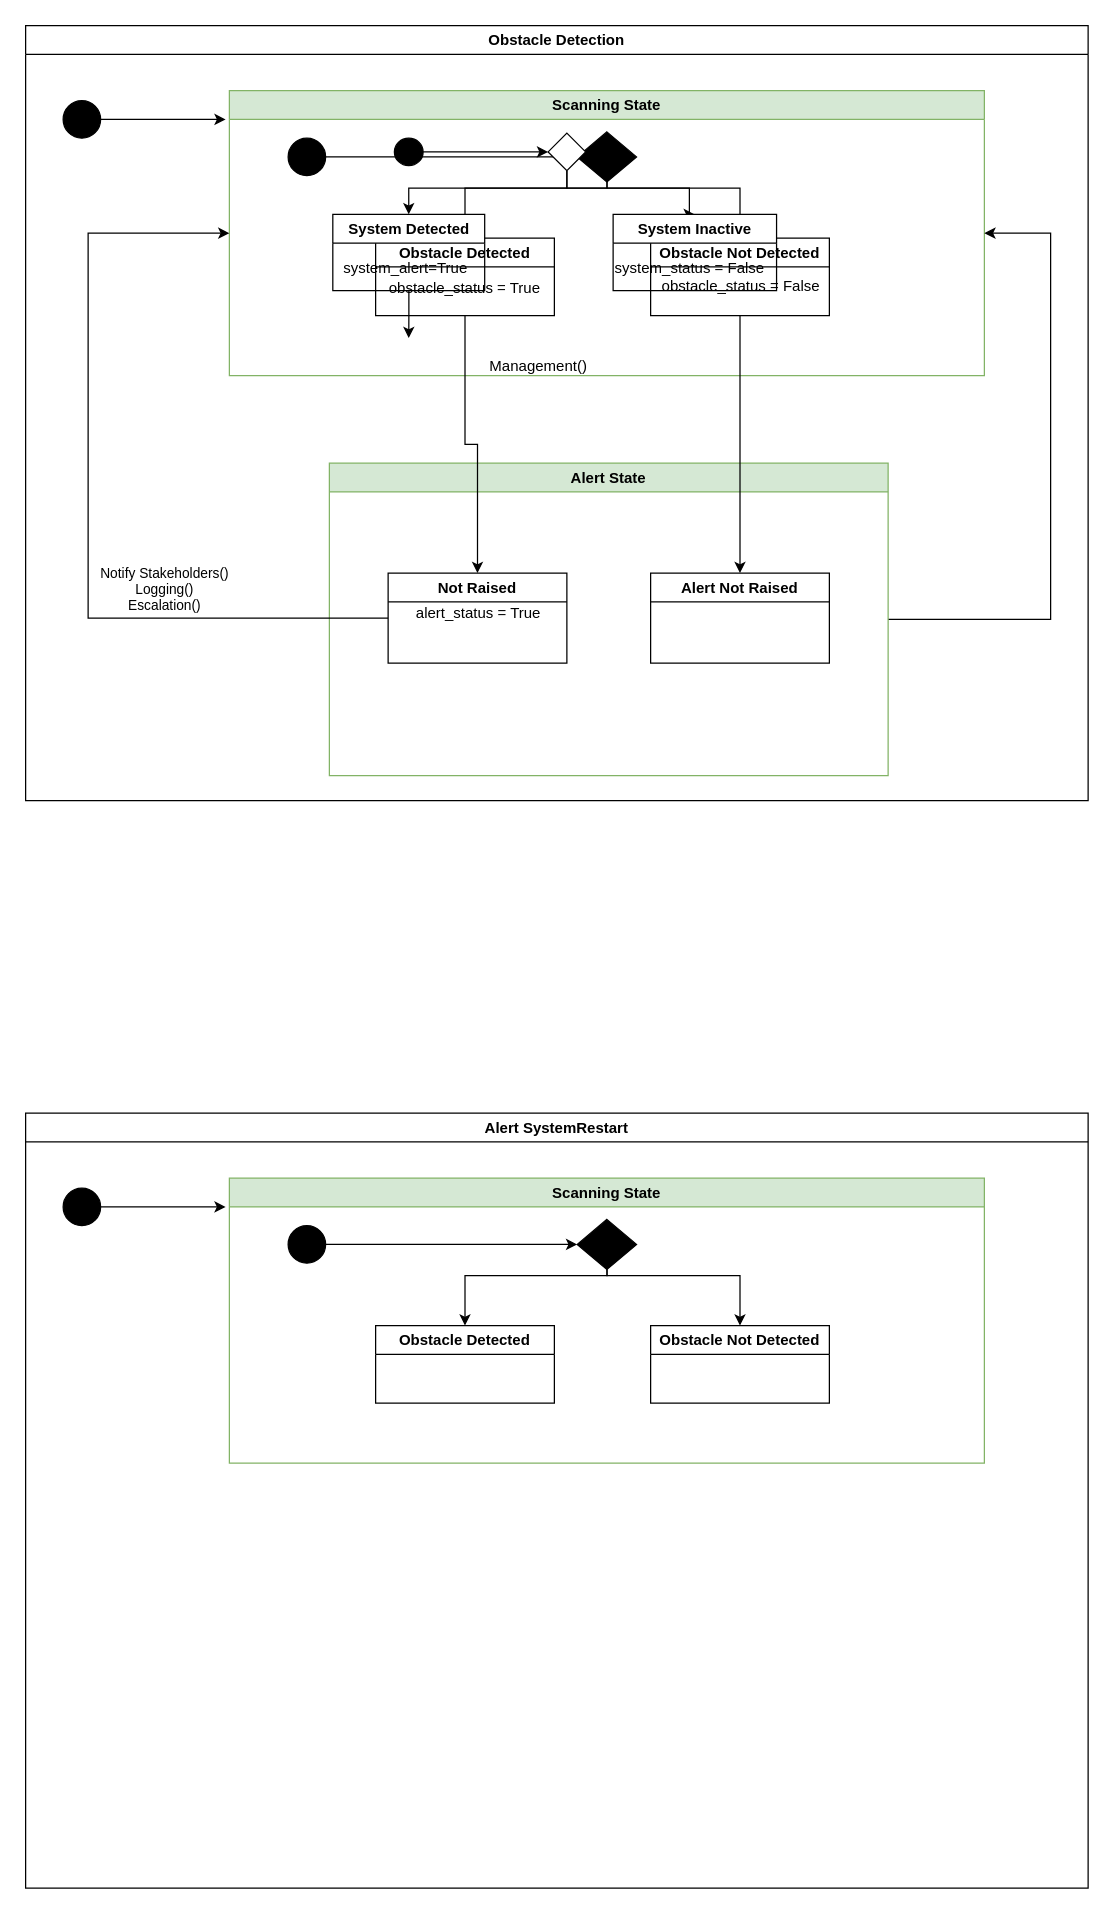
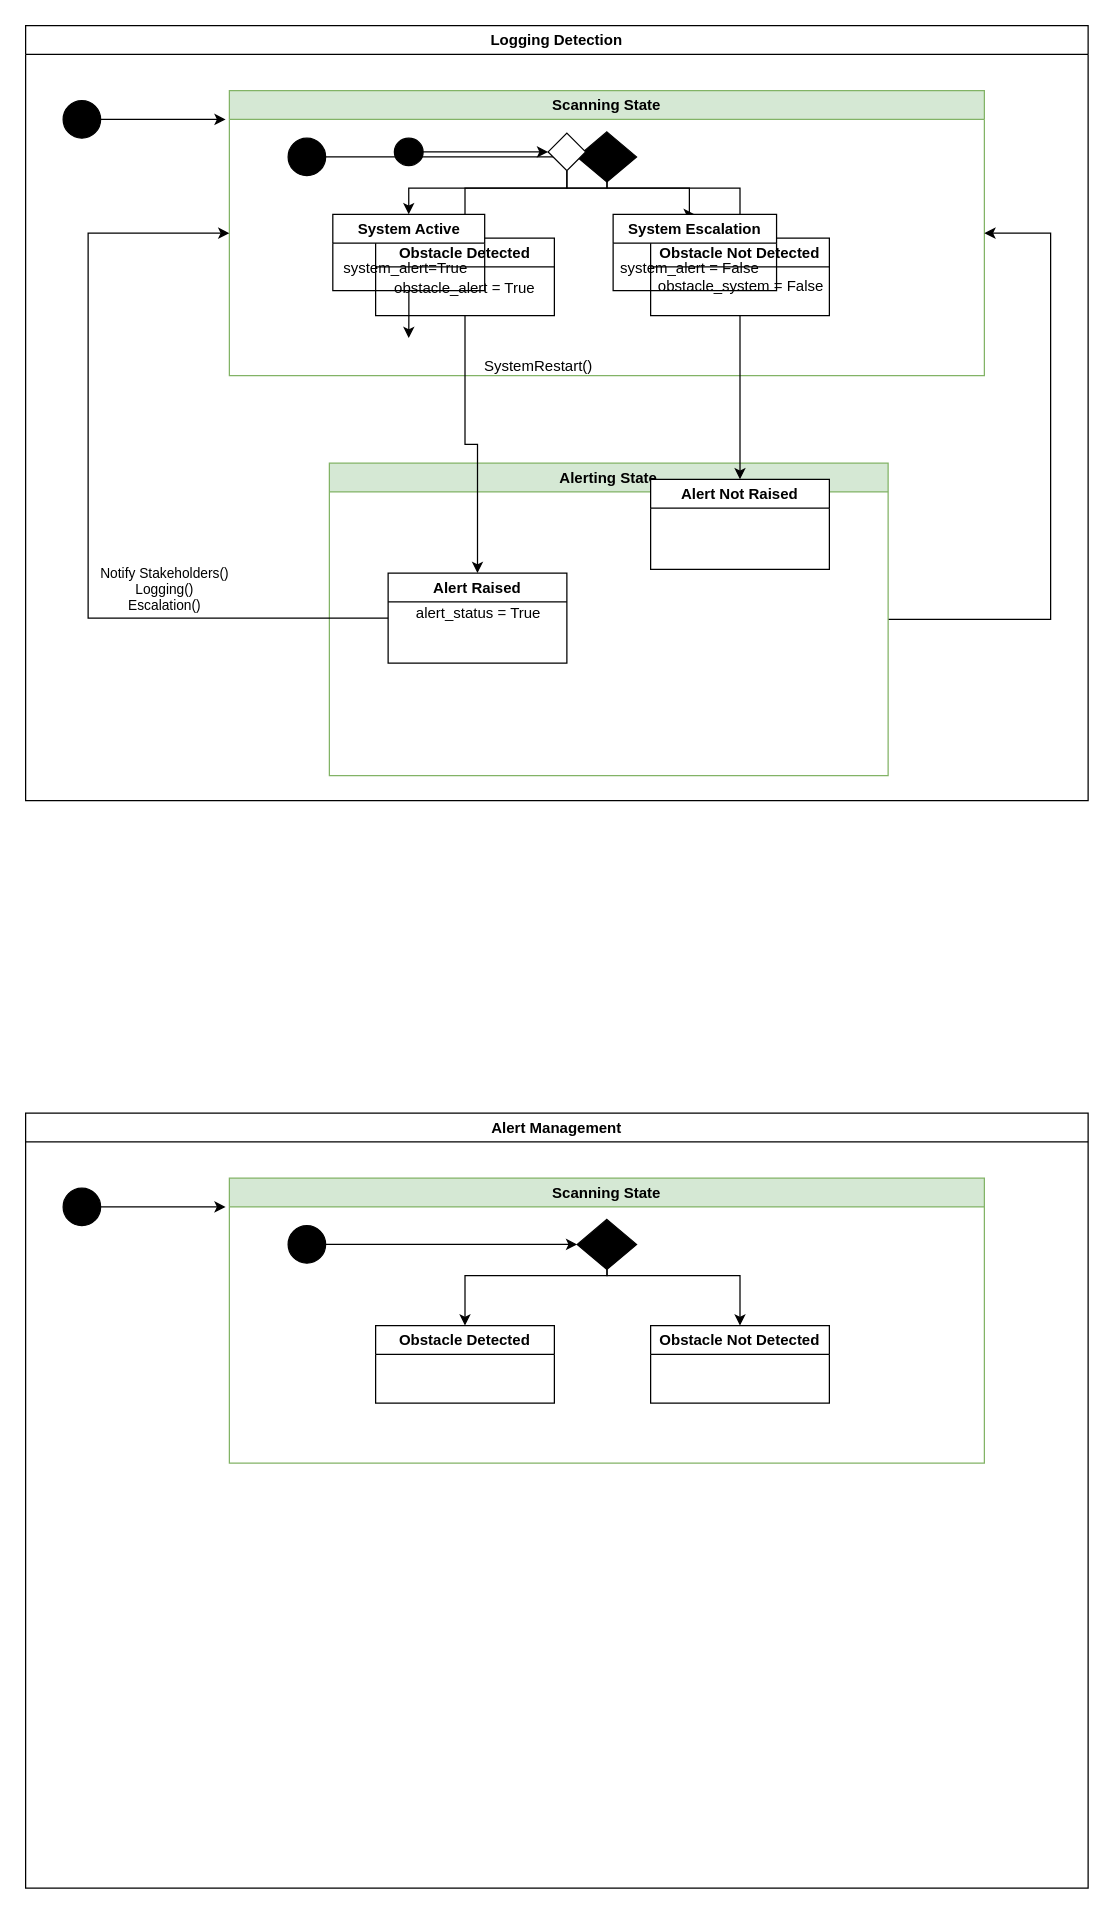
(557, 41) -> (557, 41)
(409, 229) -> (409, 229)
(695, 229) -> (695, 229)
(690, 268) -> (690, 268)
(741, 287) -> (741, 287)
(465, 288) -> (465, 288)
(539, 367) -> (539, 367)
(609, 478) -> (609, 478)
(478, 588) -> (478, 588)
(740, 618) -> (740, 524)
(557, 1128) -> (557, 1128)
